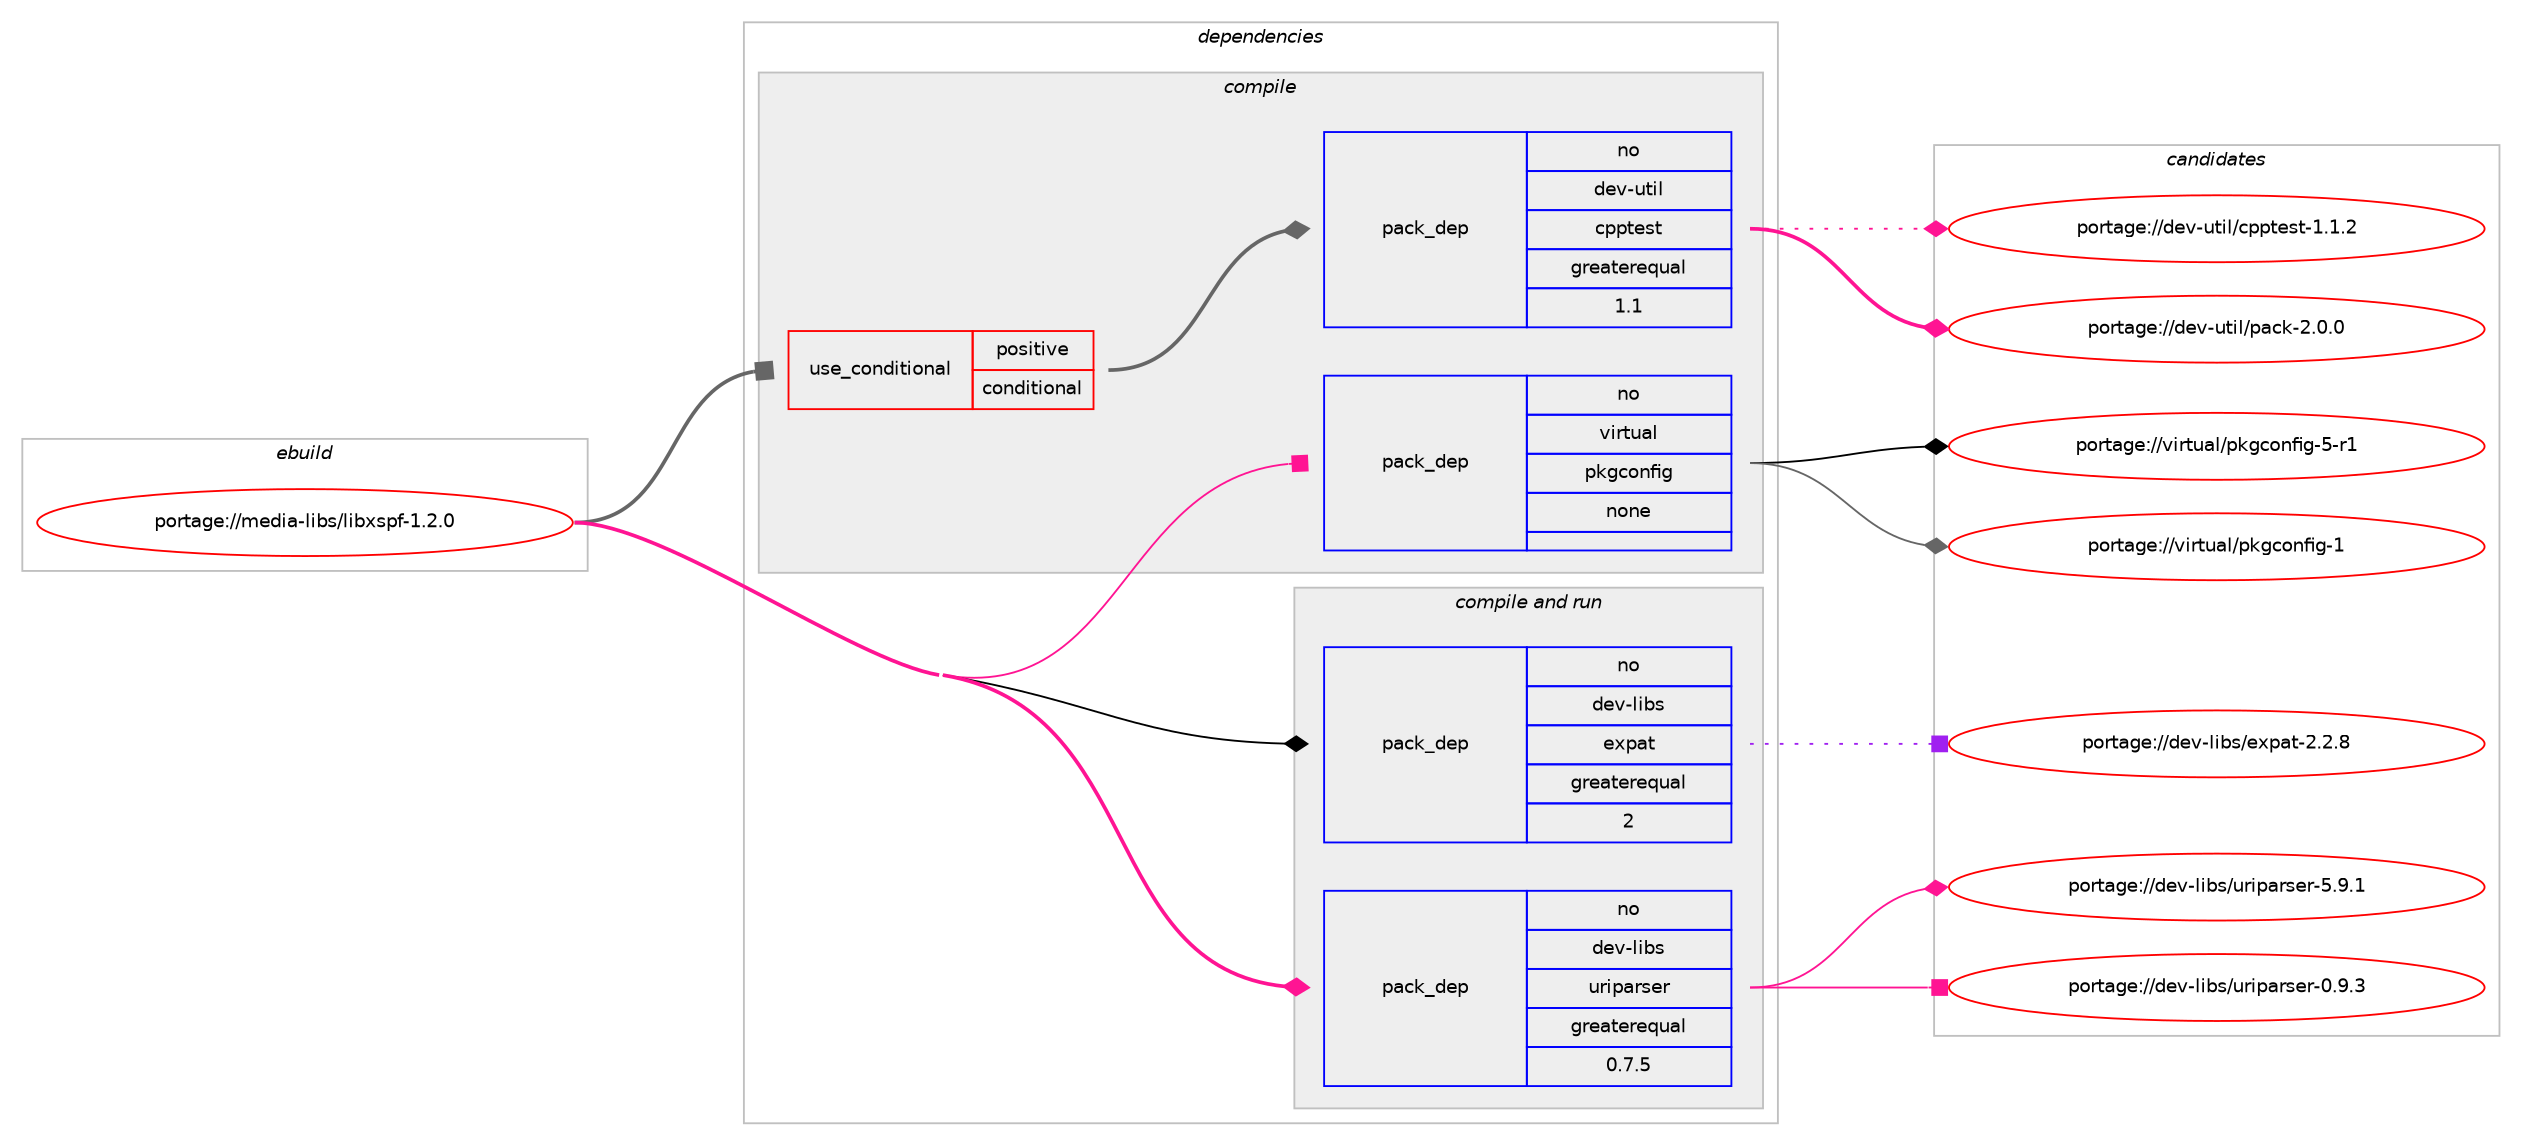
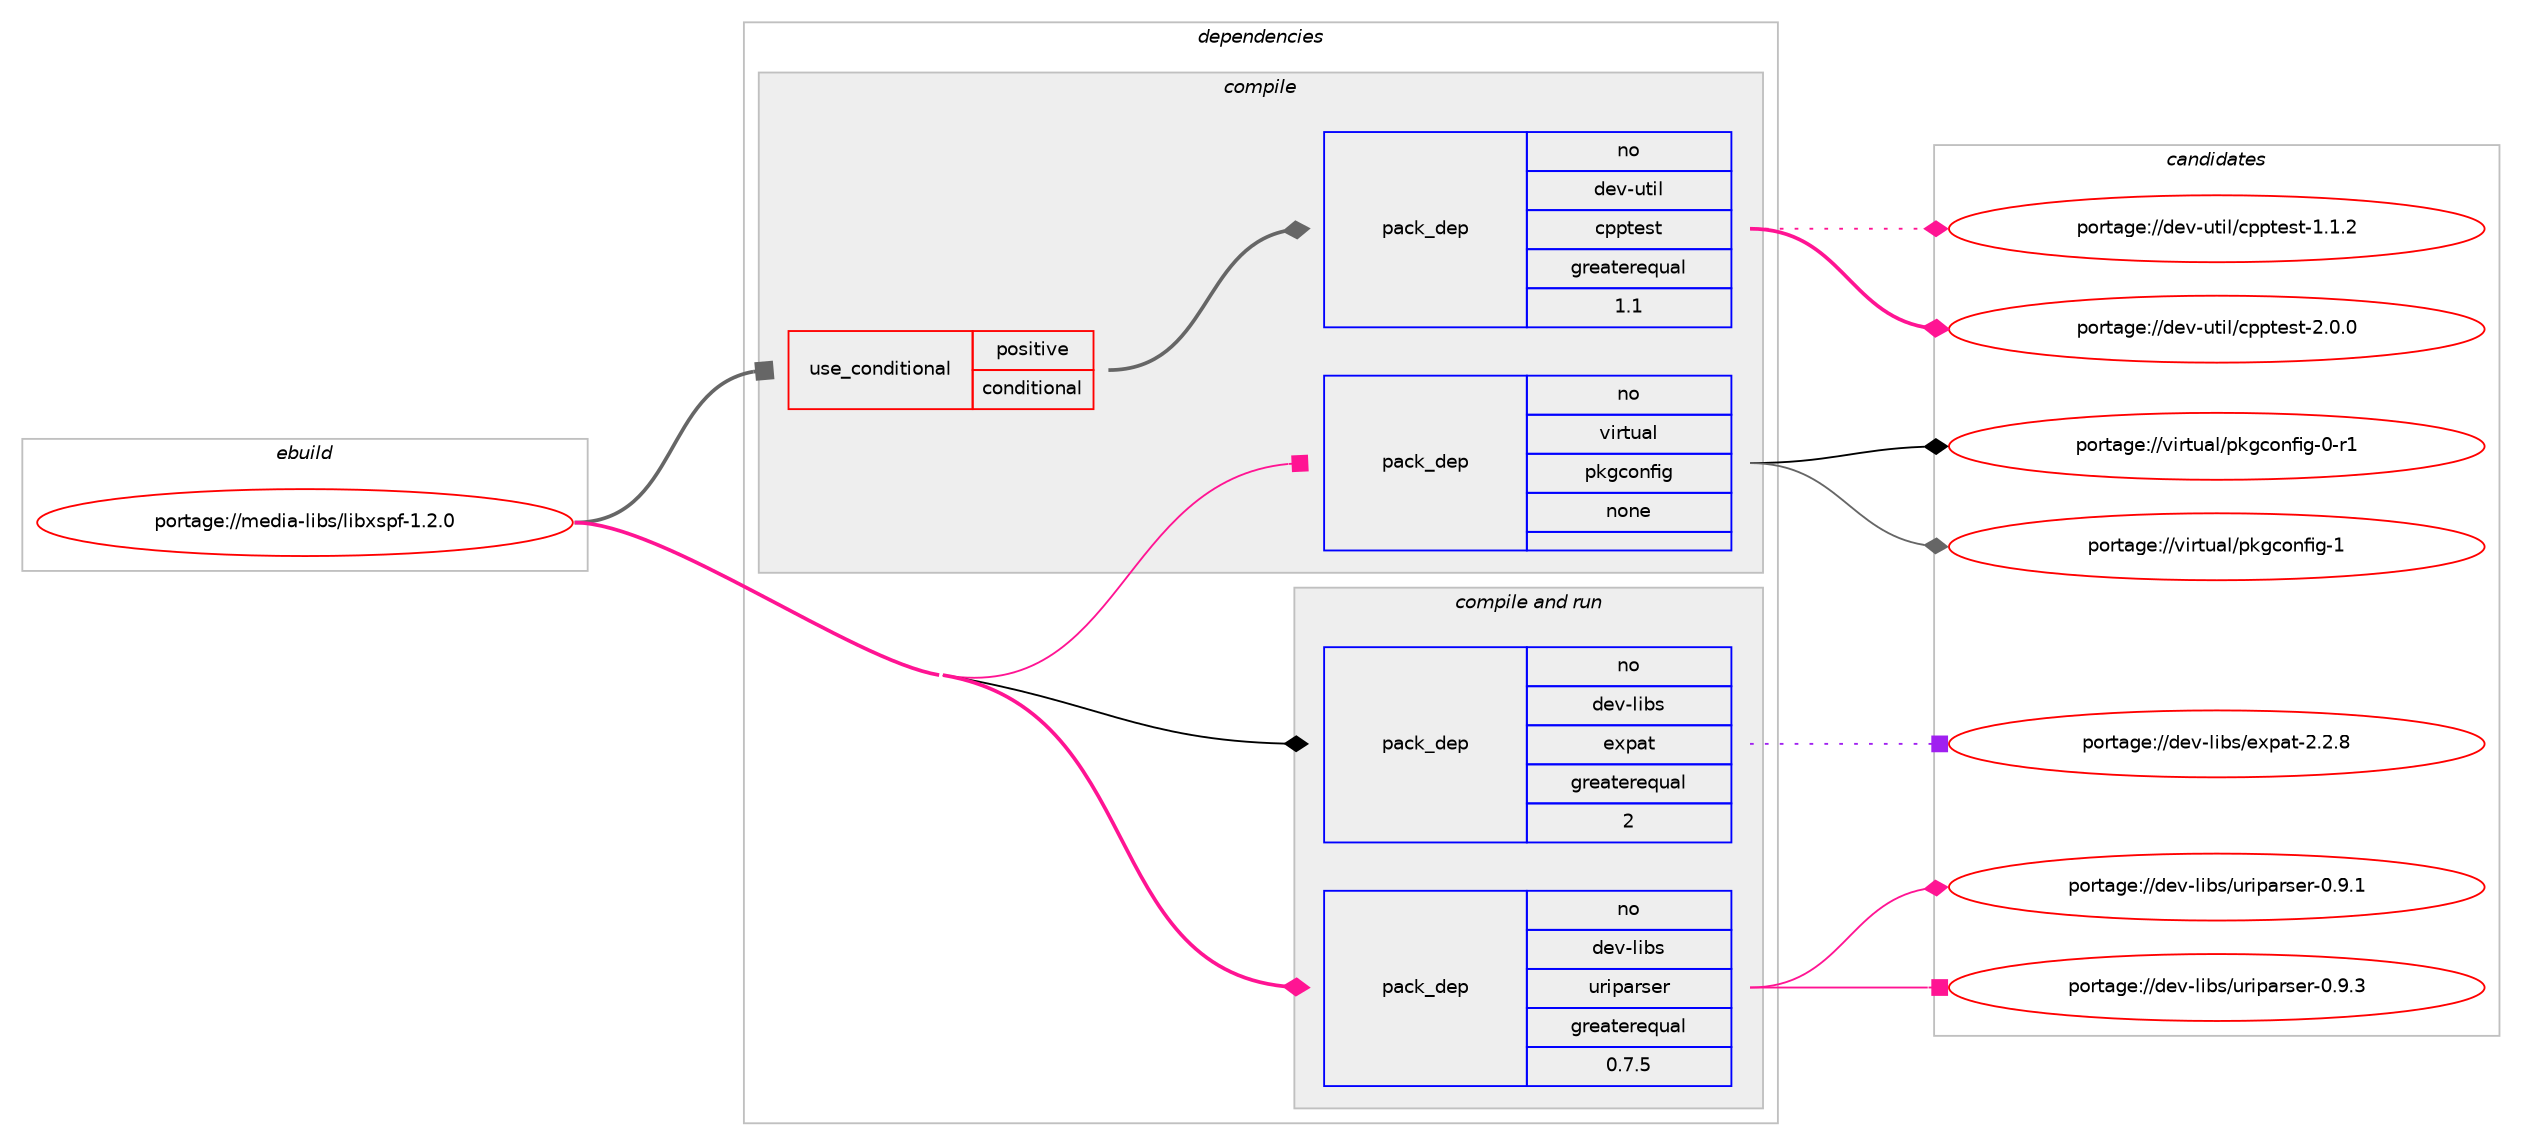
(2217, 329) -> (2217, 329)
(2217, 446) -> (2217, 446)
(2217, 887) -> (2217, 887)
